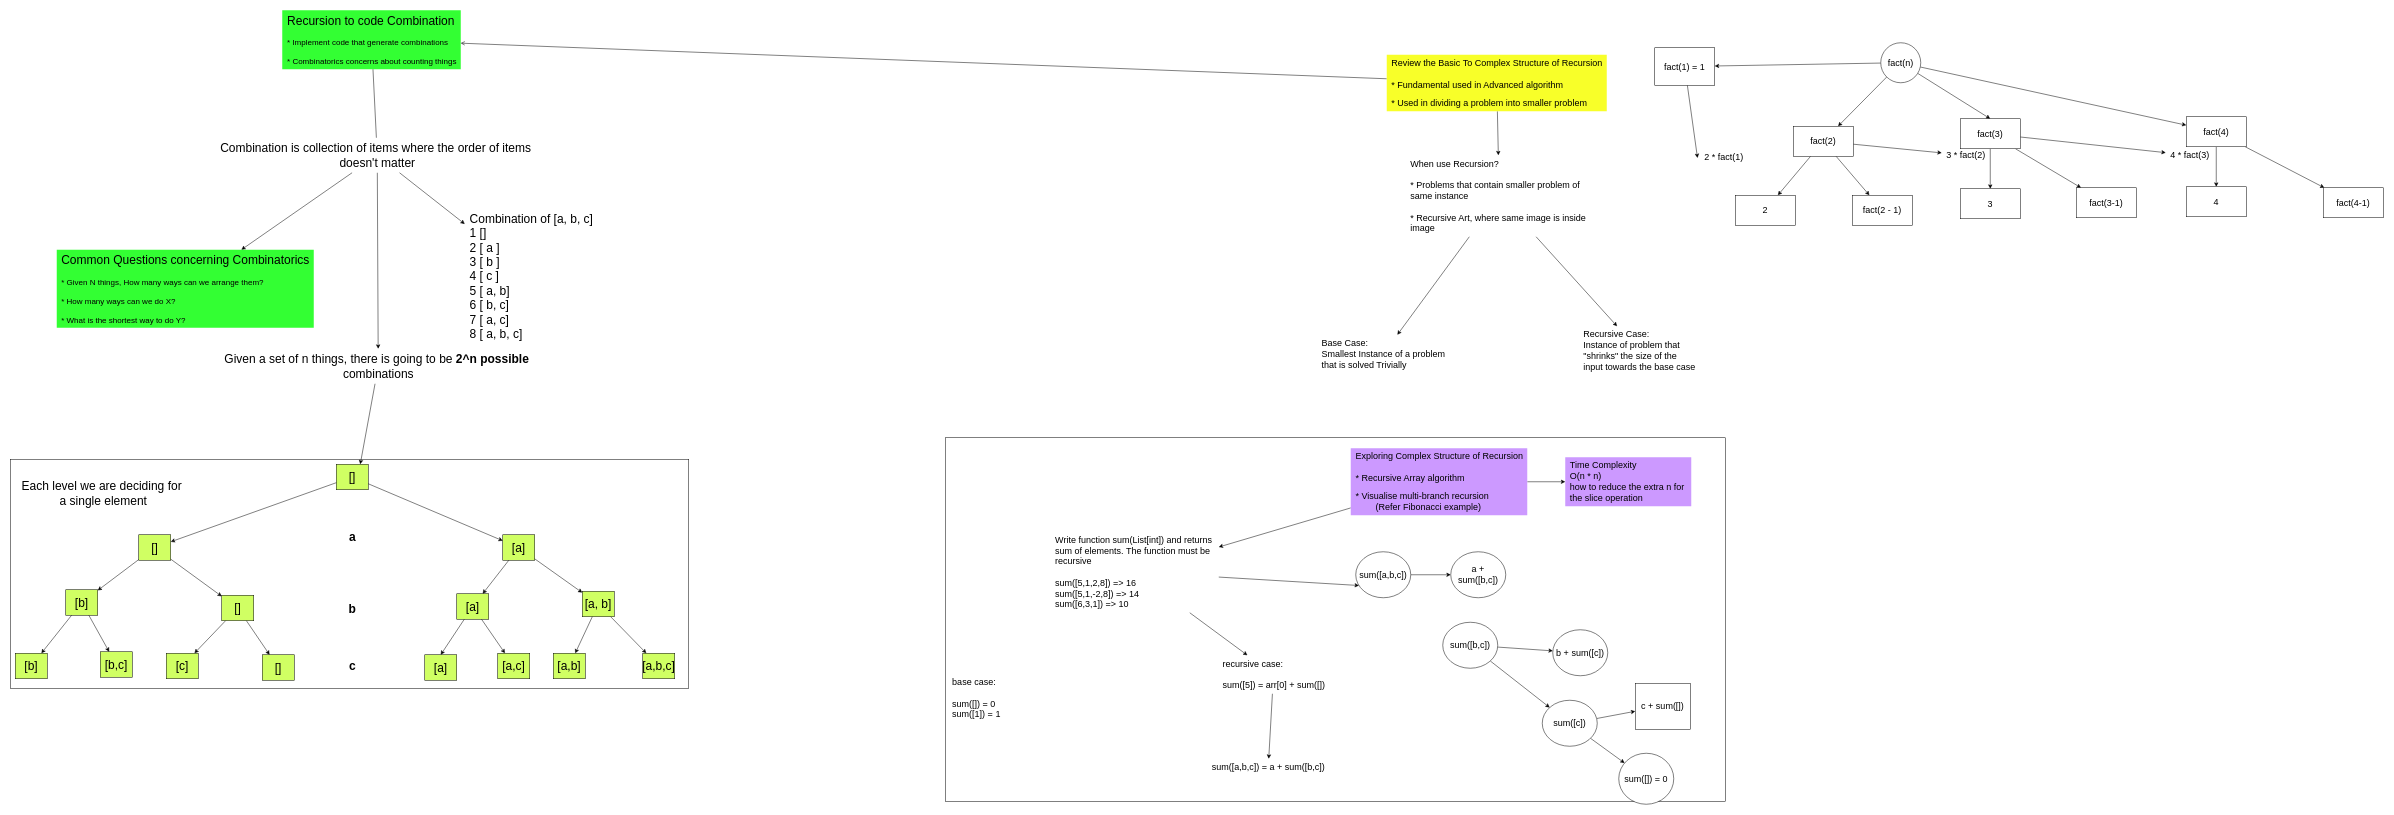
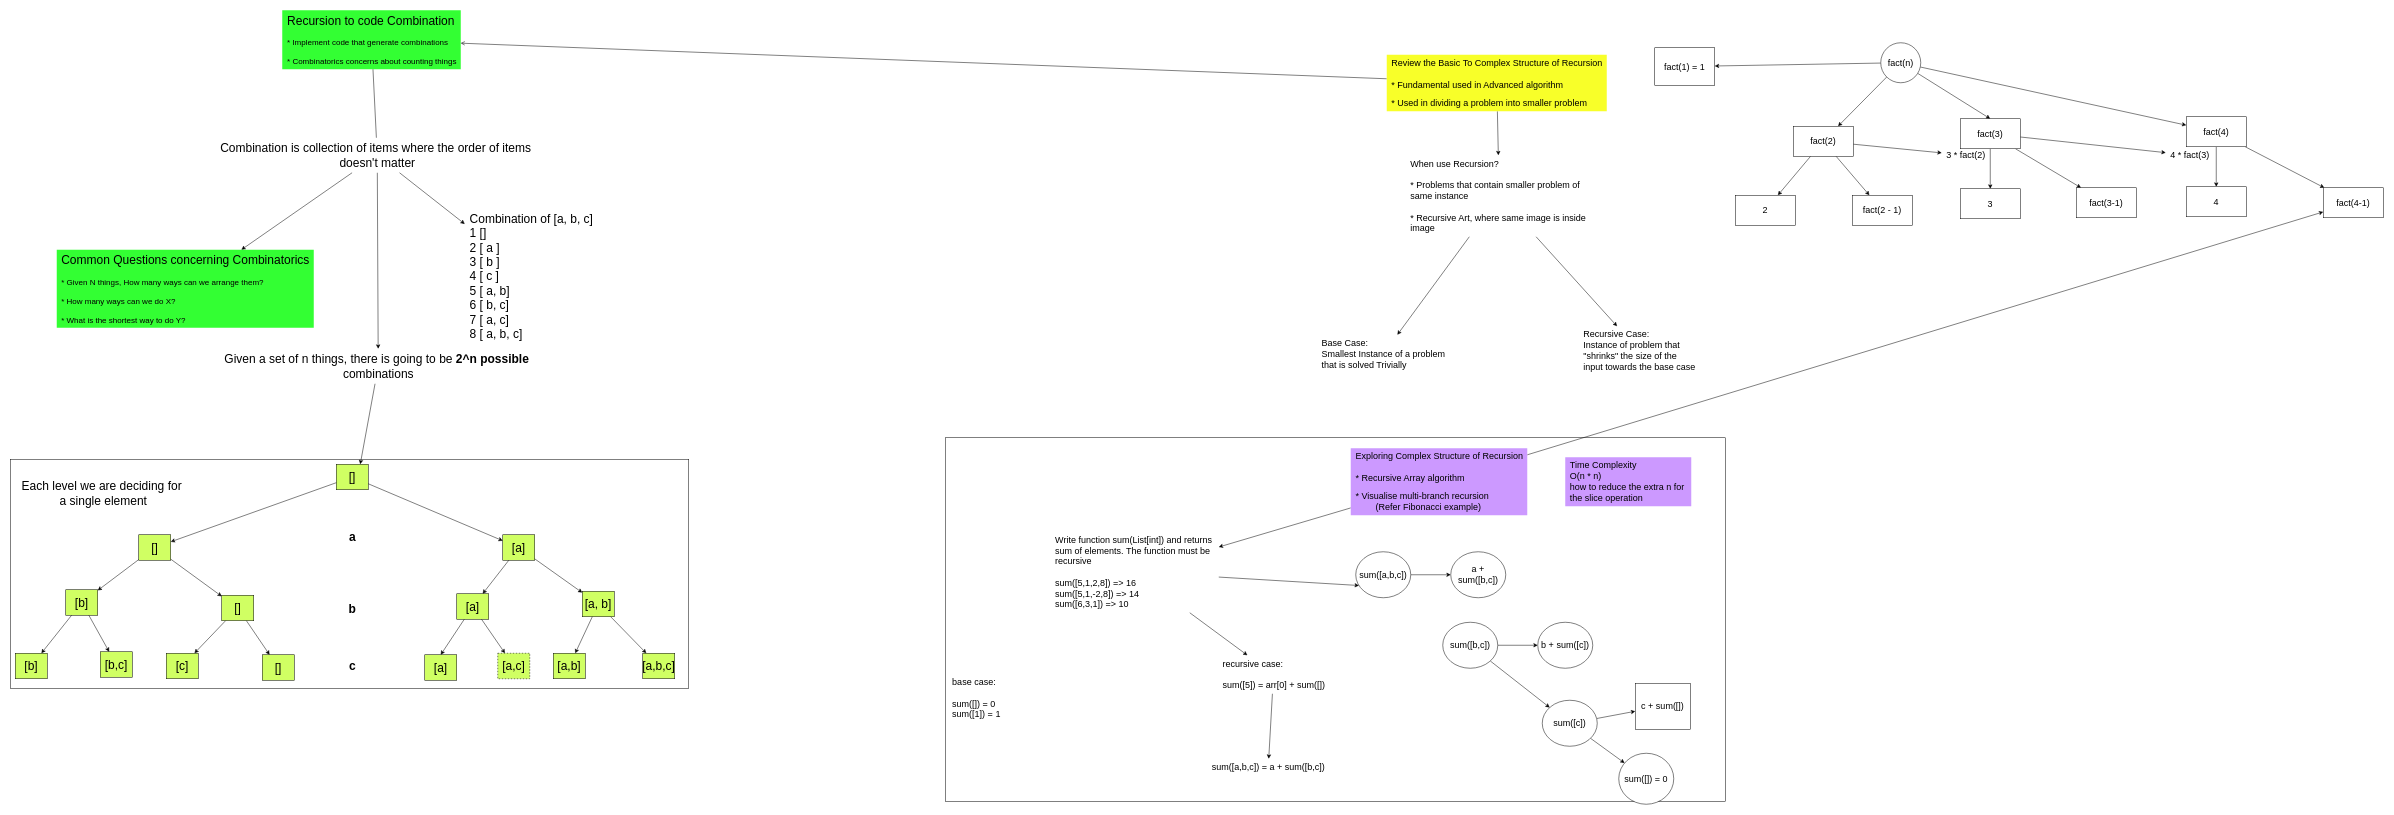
(1697, 153) -> none
(1724, 157) -> none
(1560, 482) -> (1628, 424)
(1580, 653) -> (1565, 645)
(514, 666) -> (514, 666)
